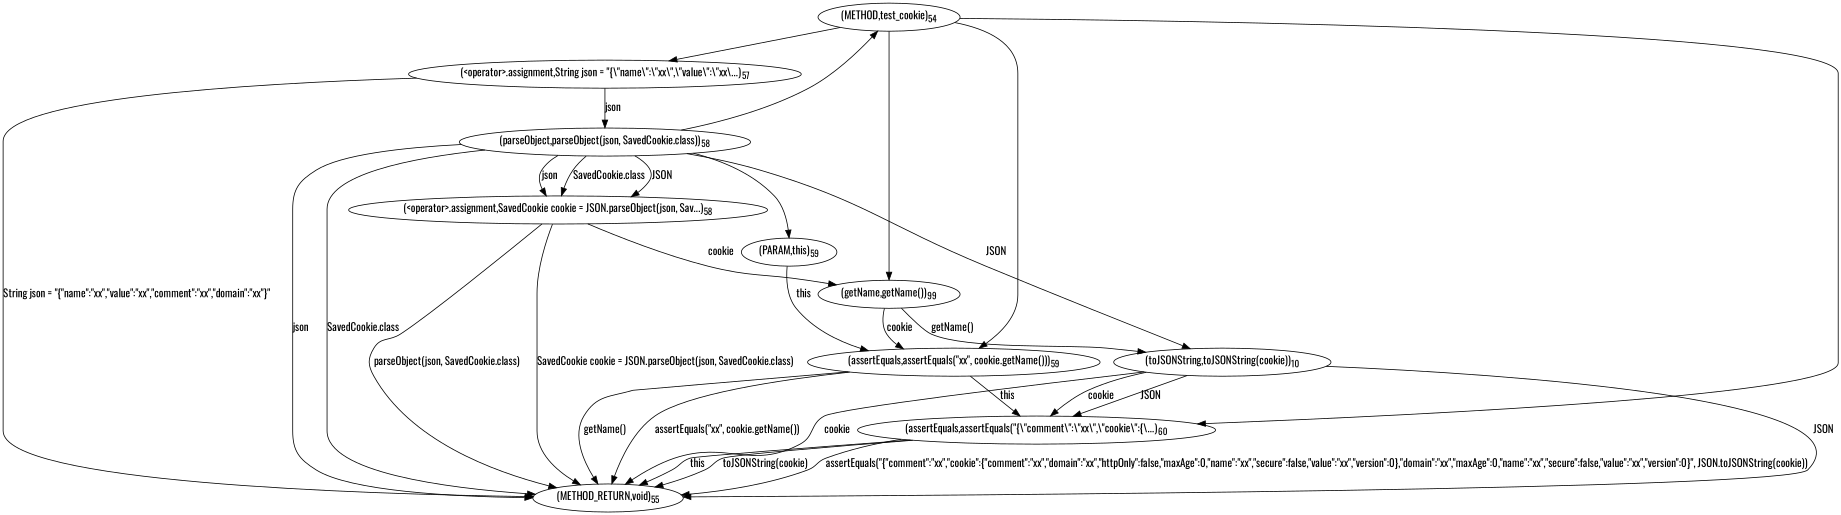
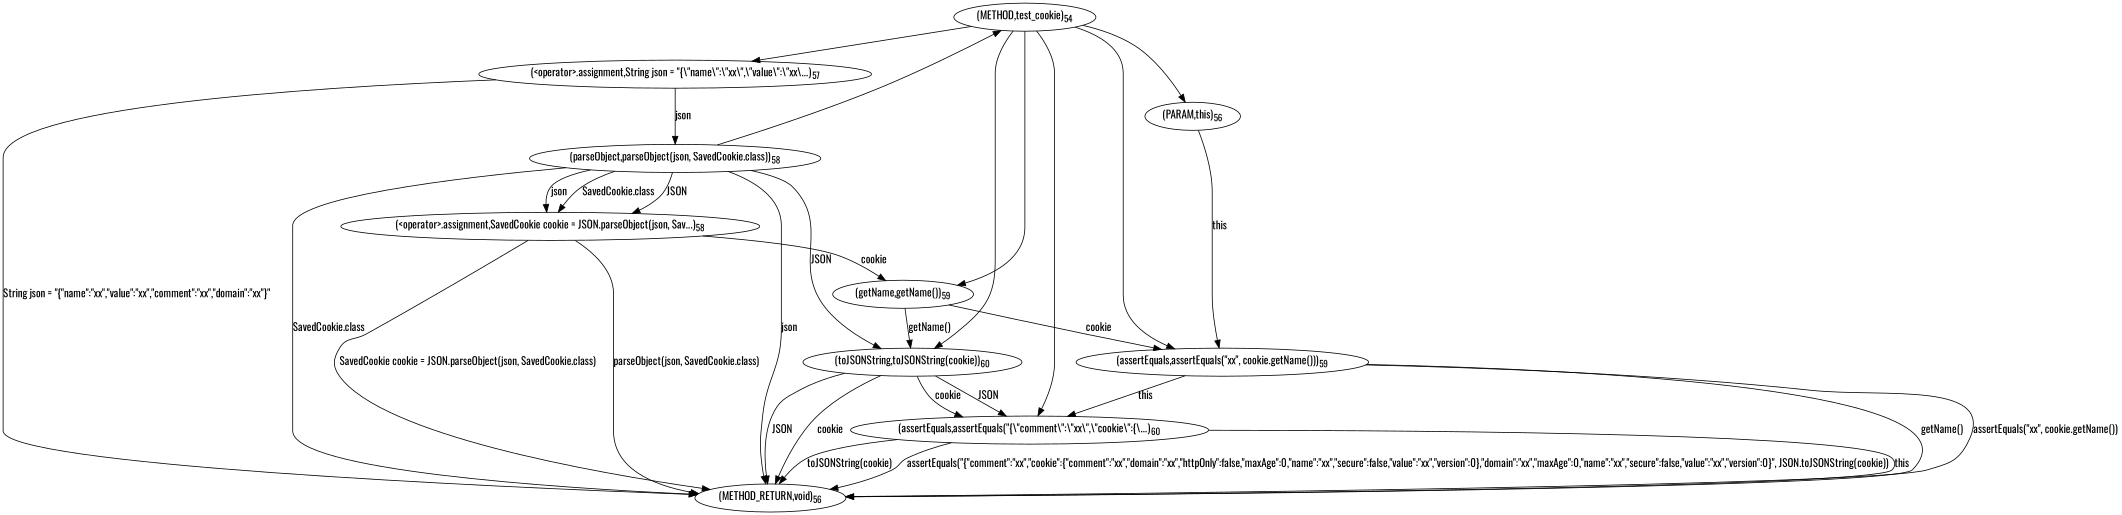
(753, 179) -> (1140, 49)
none -> (995, 196)
(815, 251) -> (1218, 115)
(932, 293) -> (946, 293)
(1295, 361) -> (985, 361)
(655, 497) -> (818, 497)
